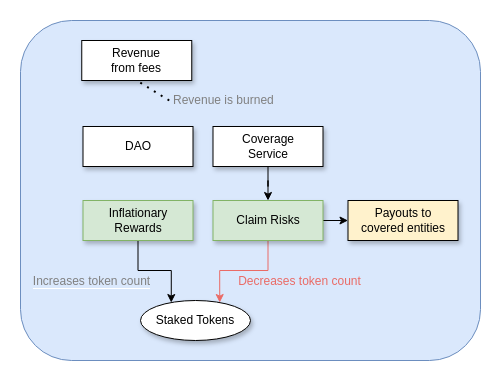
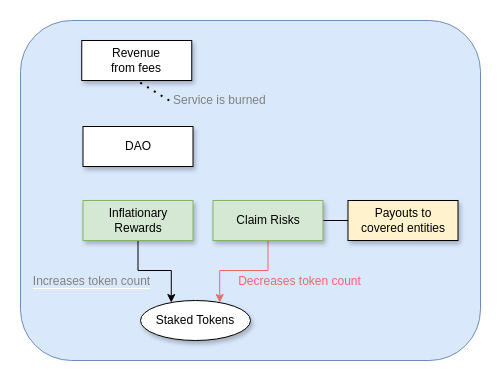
(226, 101) -> (224, 101)
(268, 147) -> none
(268, 186) -> none
(340, 221) -> (342, 221)
